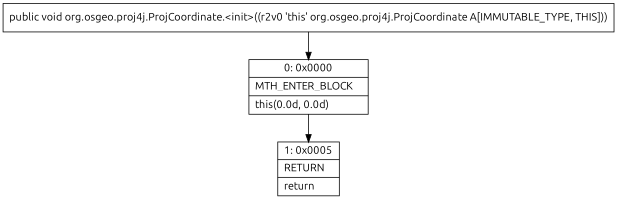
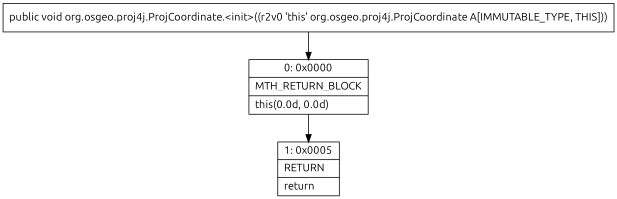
(304, 86) -> (309, 86)
